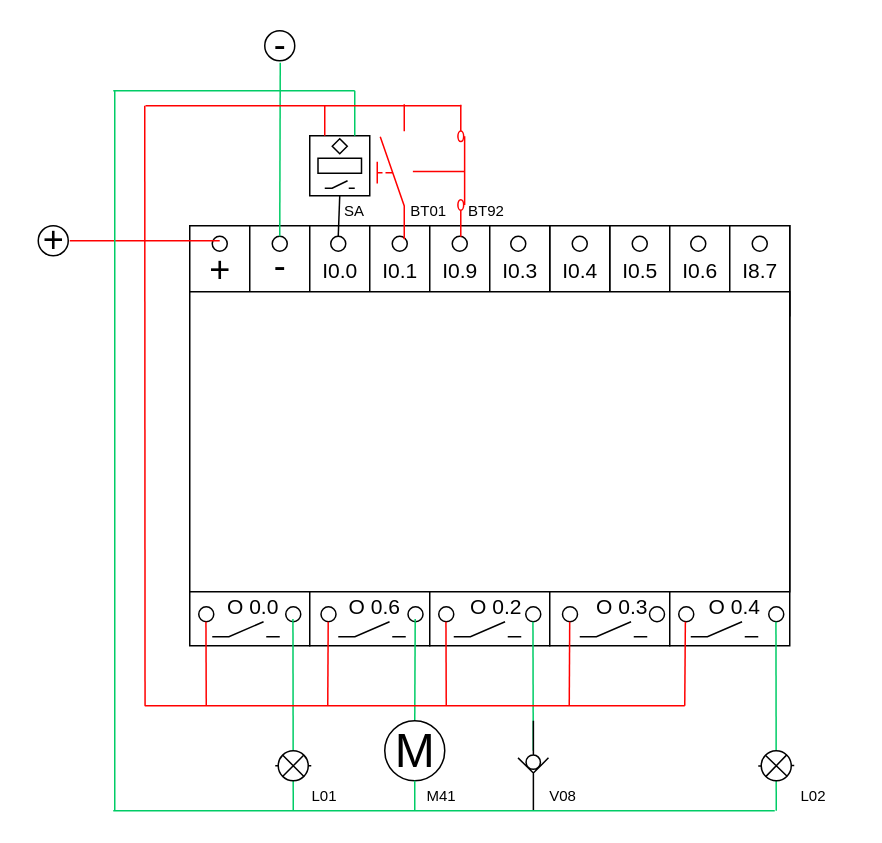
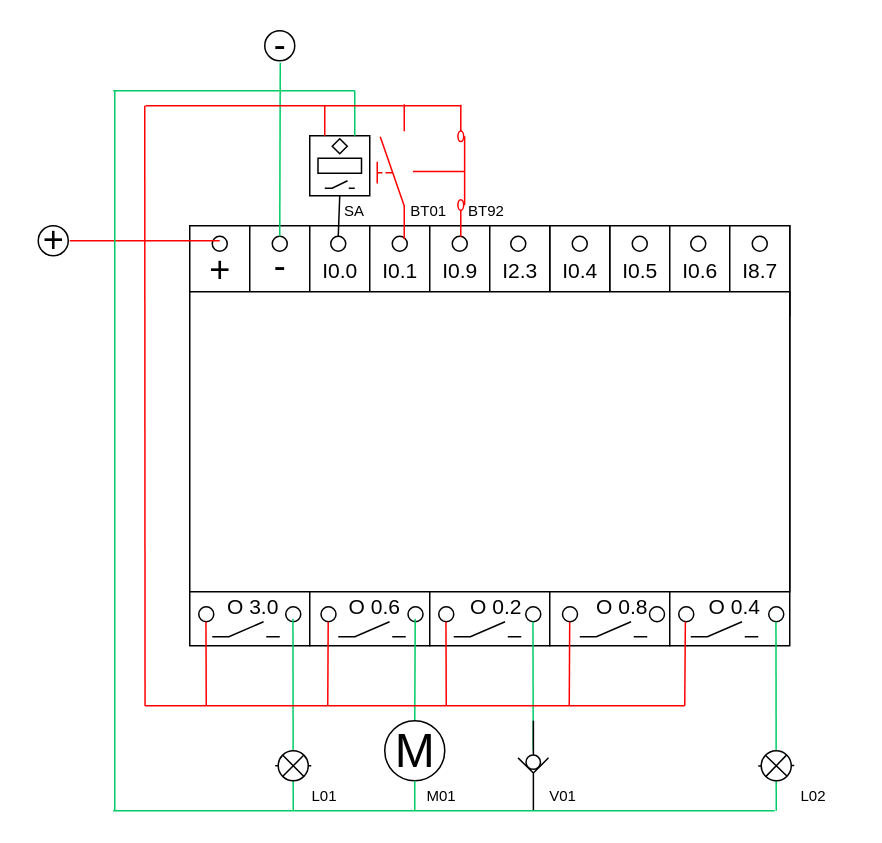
(521, 271) -> (521, 271)
(251, 607) -> (251, 607)
(623, 607) -> (623, 607)
(442, 796) -> (442, 796)
(563, 796) -> (563, 796)
